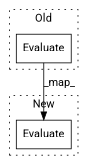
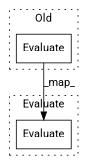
(44, 105) -> (44, 105)
